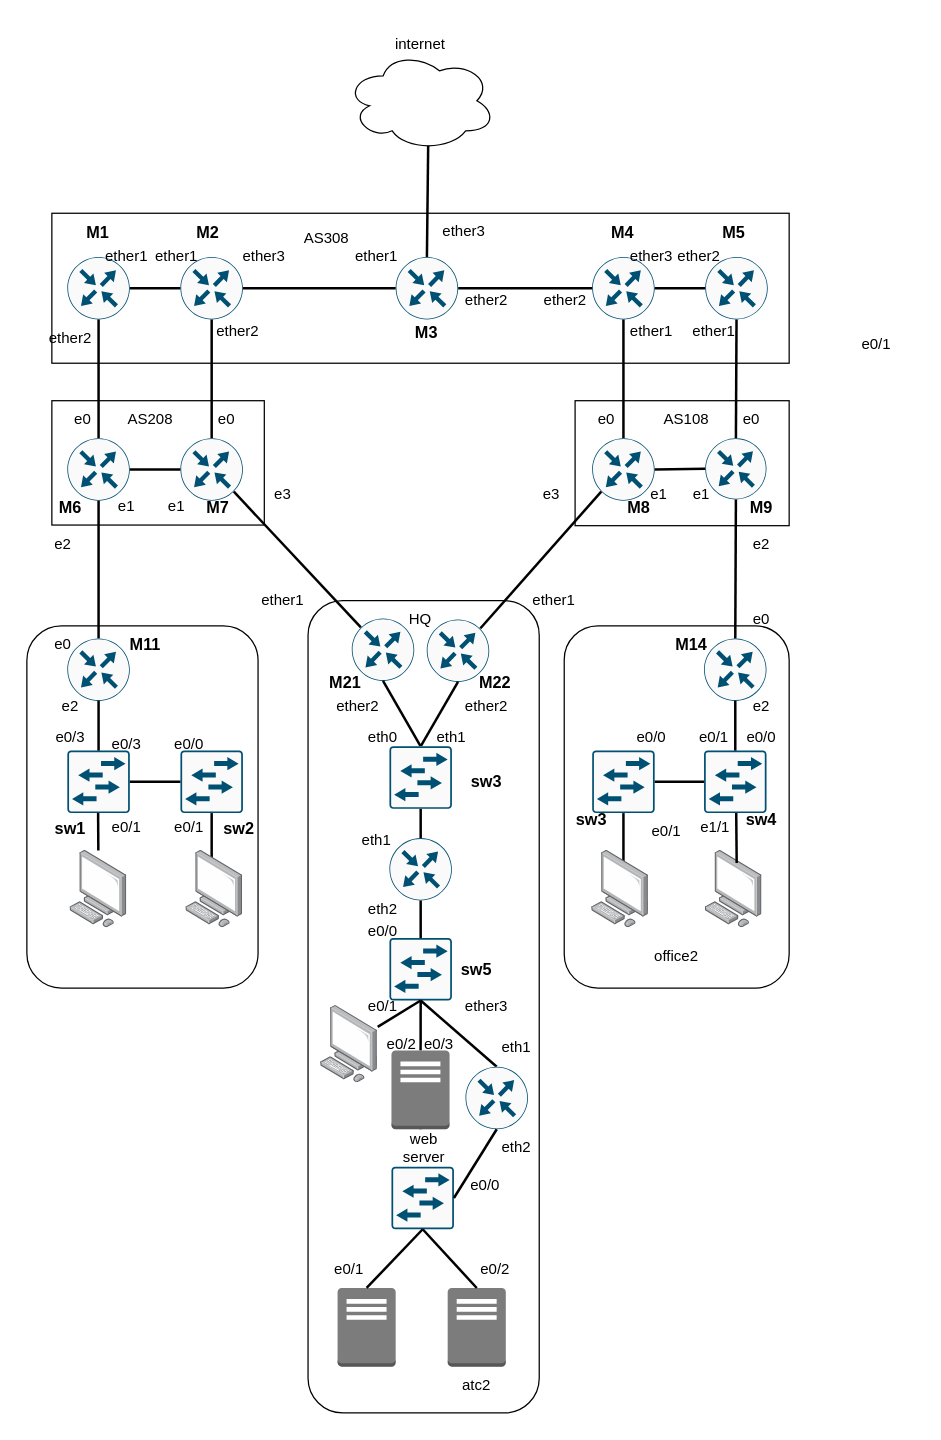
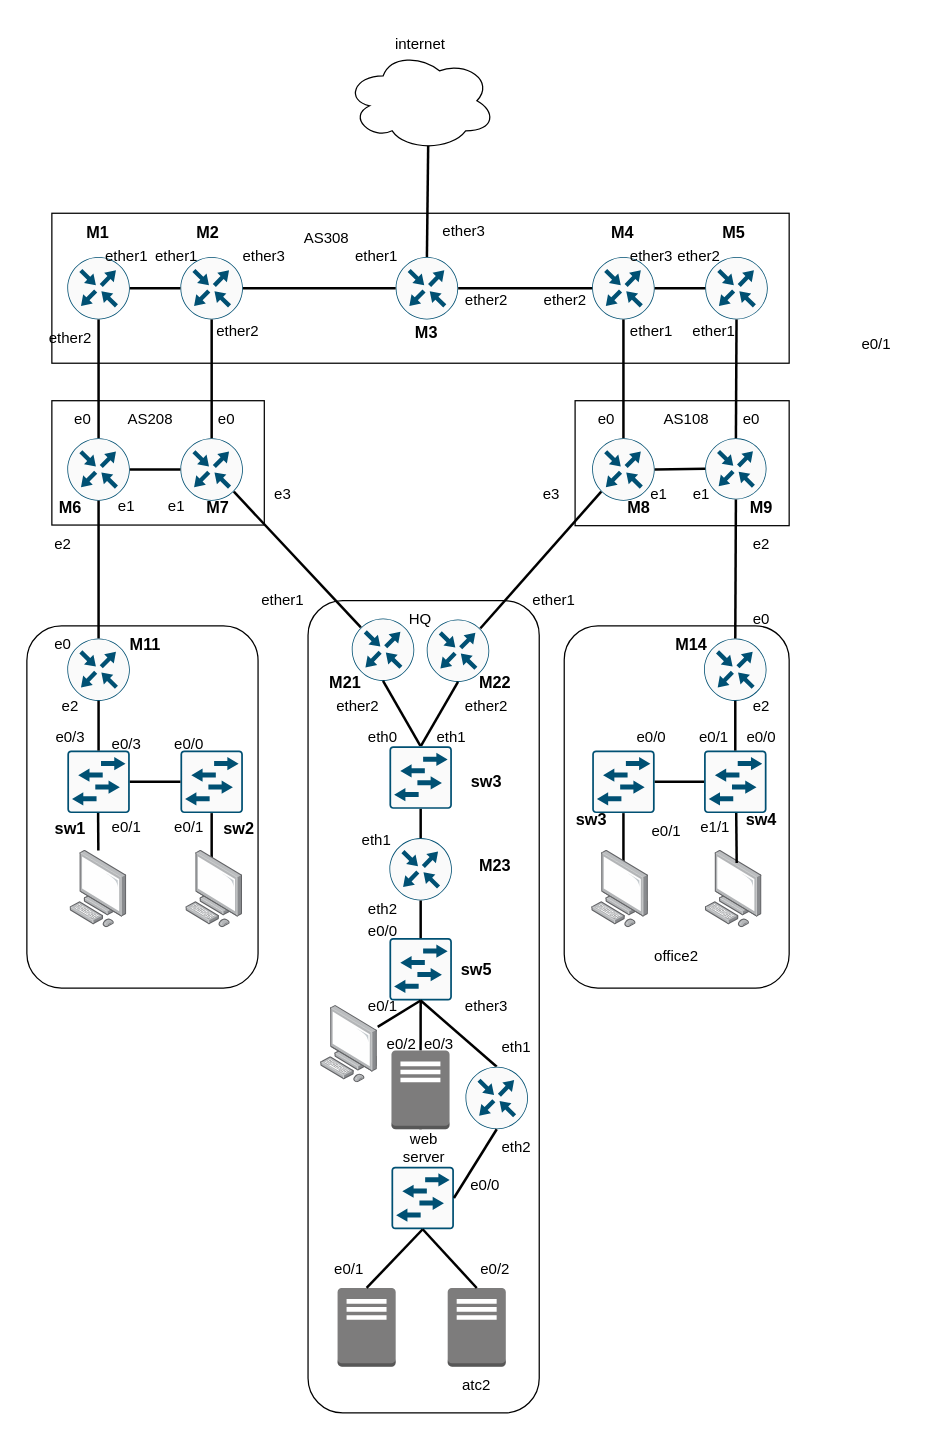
none -> (496, 865)
